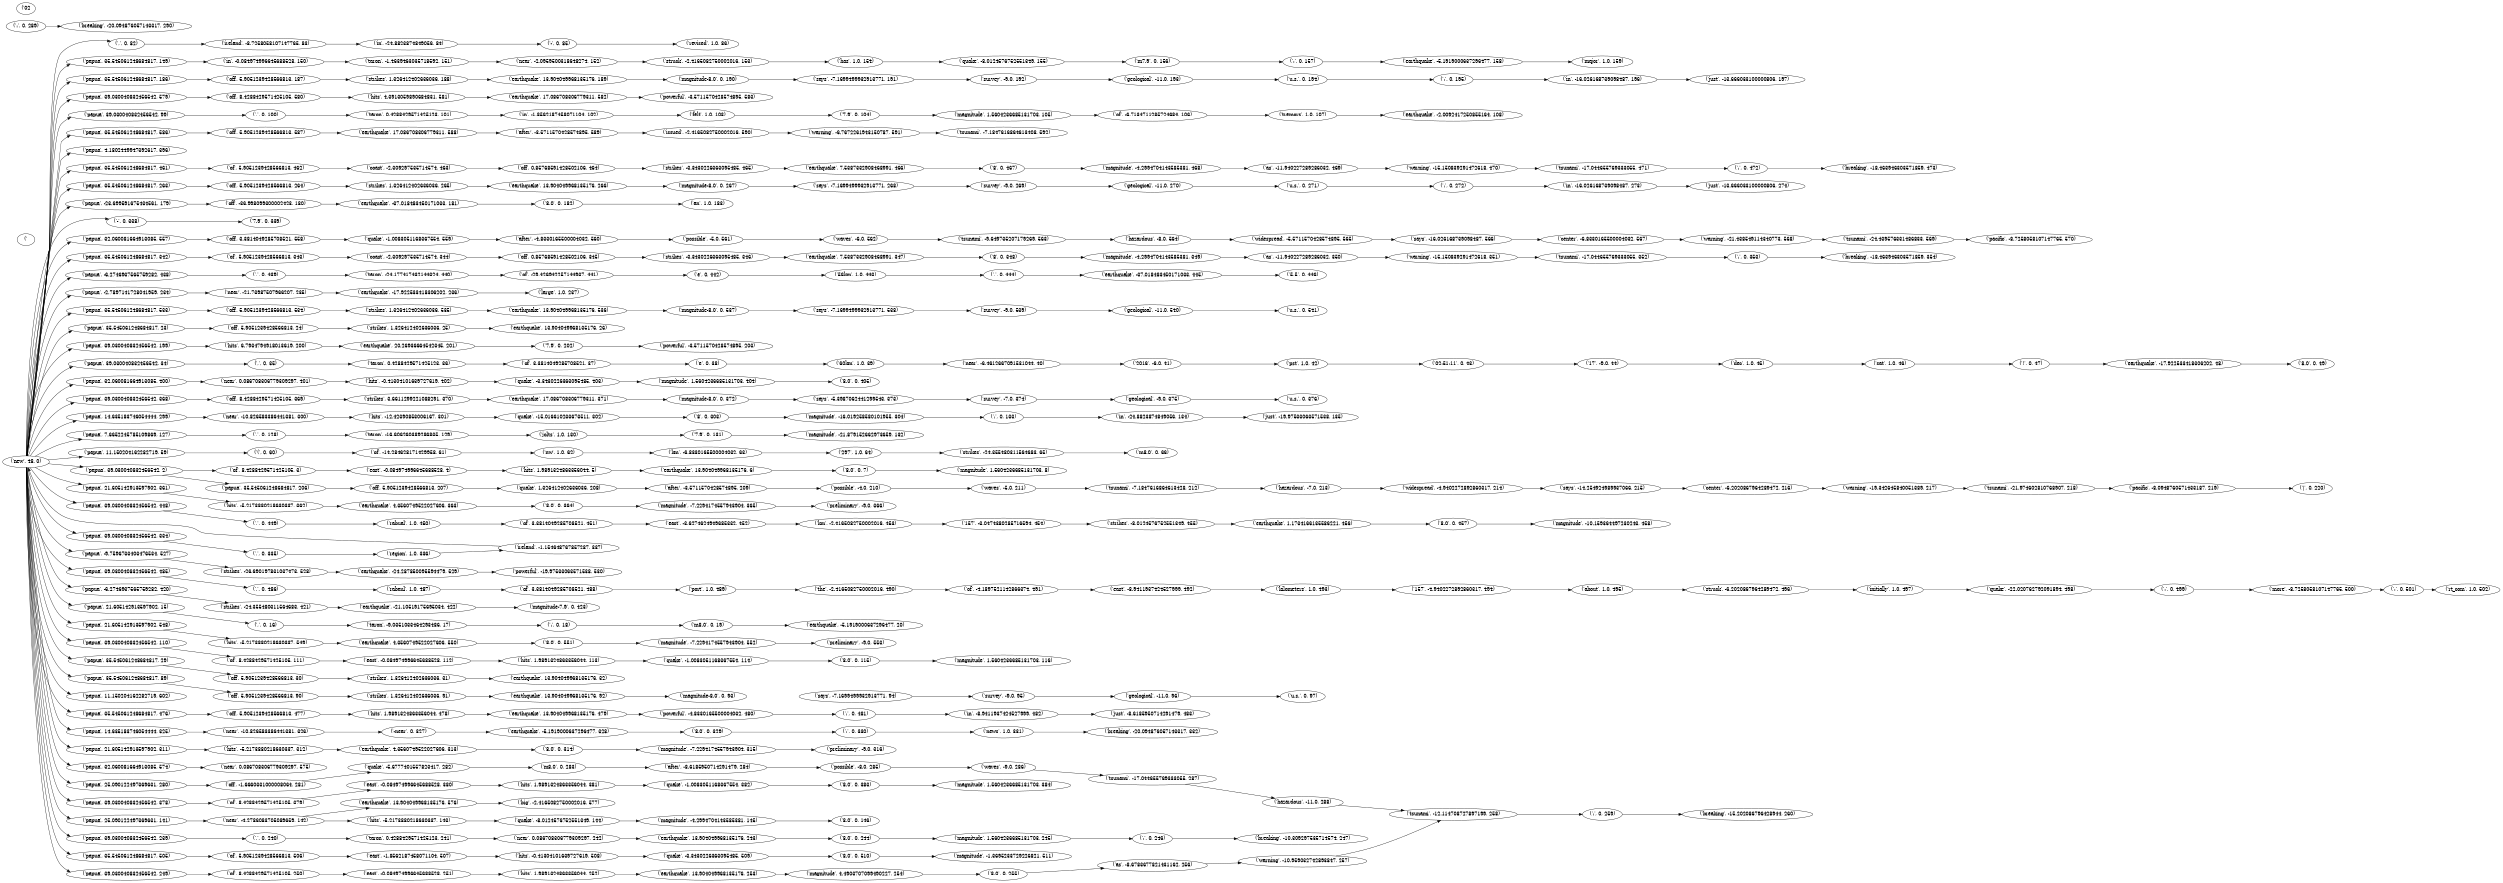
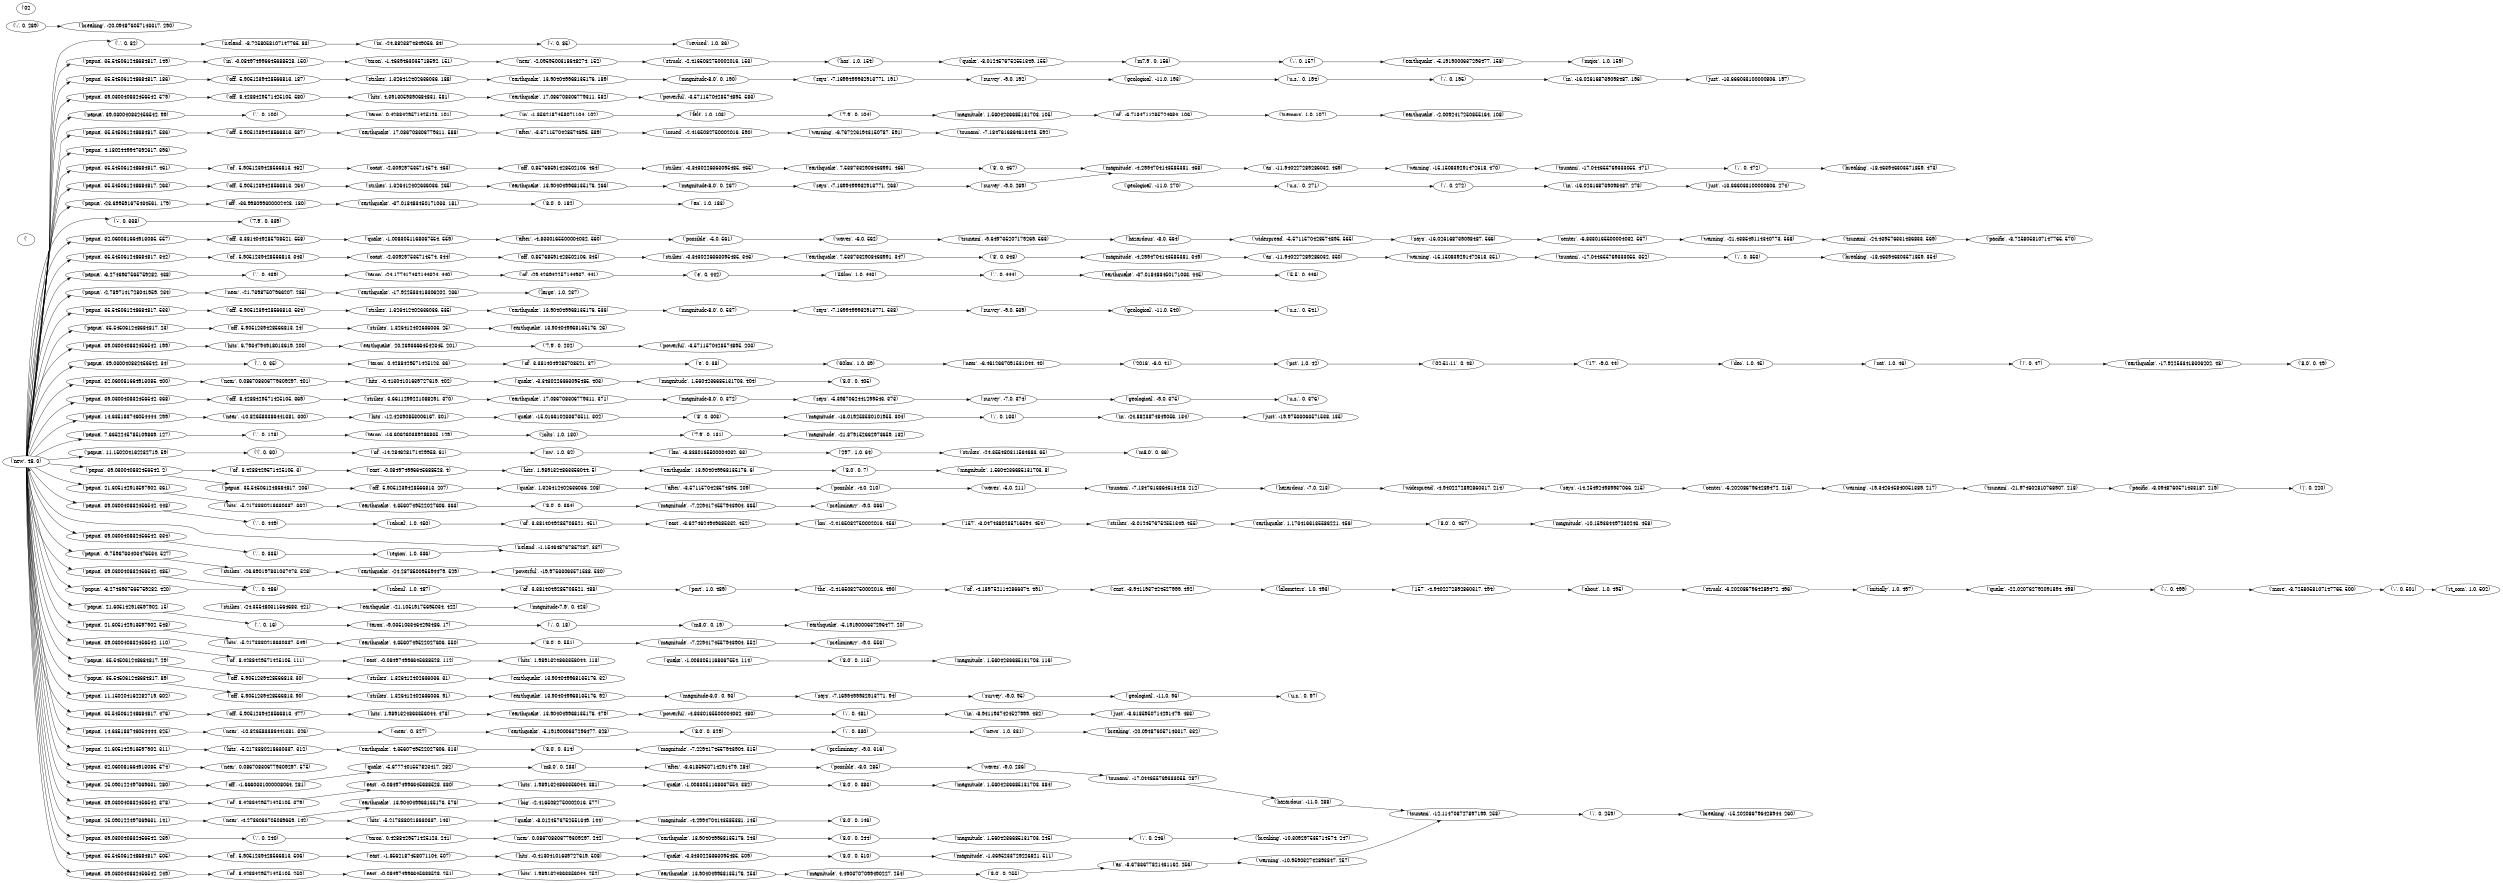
(1003, 133) -> (1003, 133)
(1073, 186) -> (1070, 178)
(194, 599) -> (215, 590)
(629, 661) -> none
none -> (771, 697)
